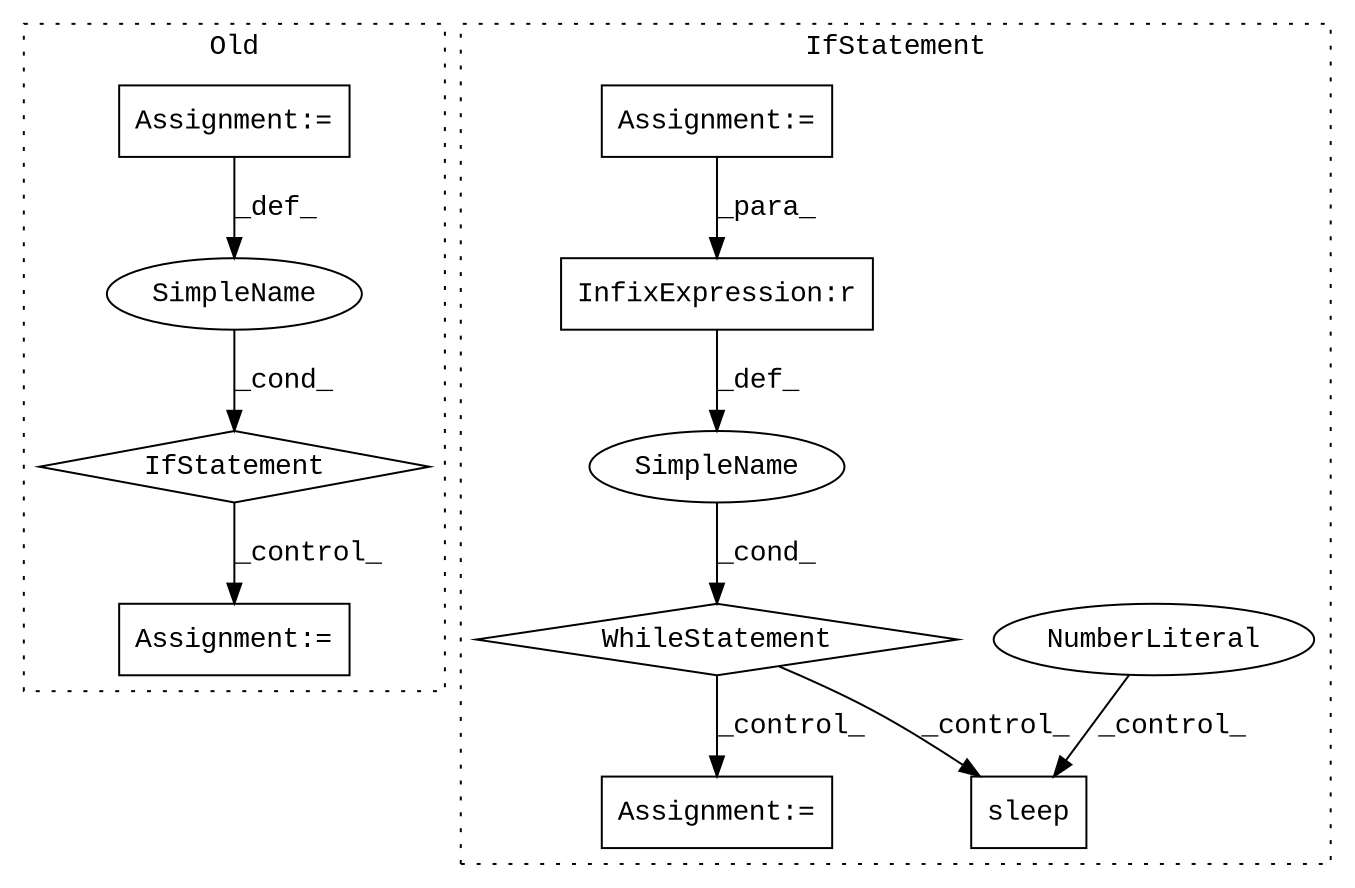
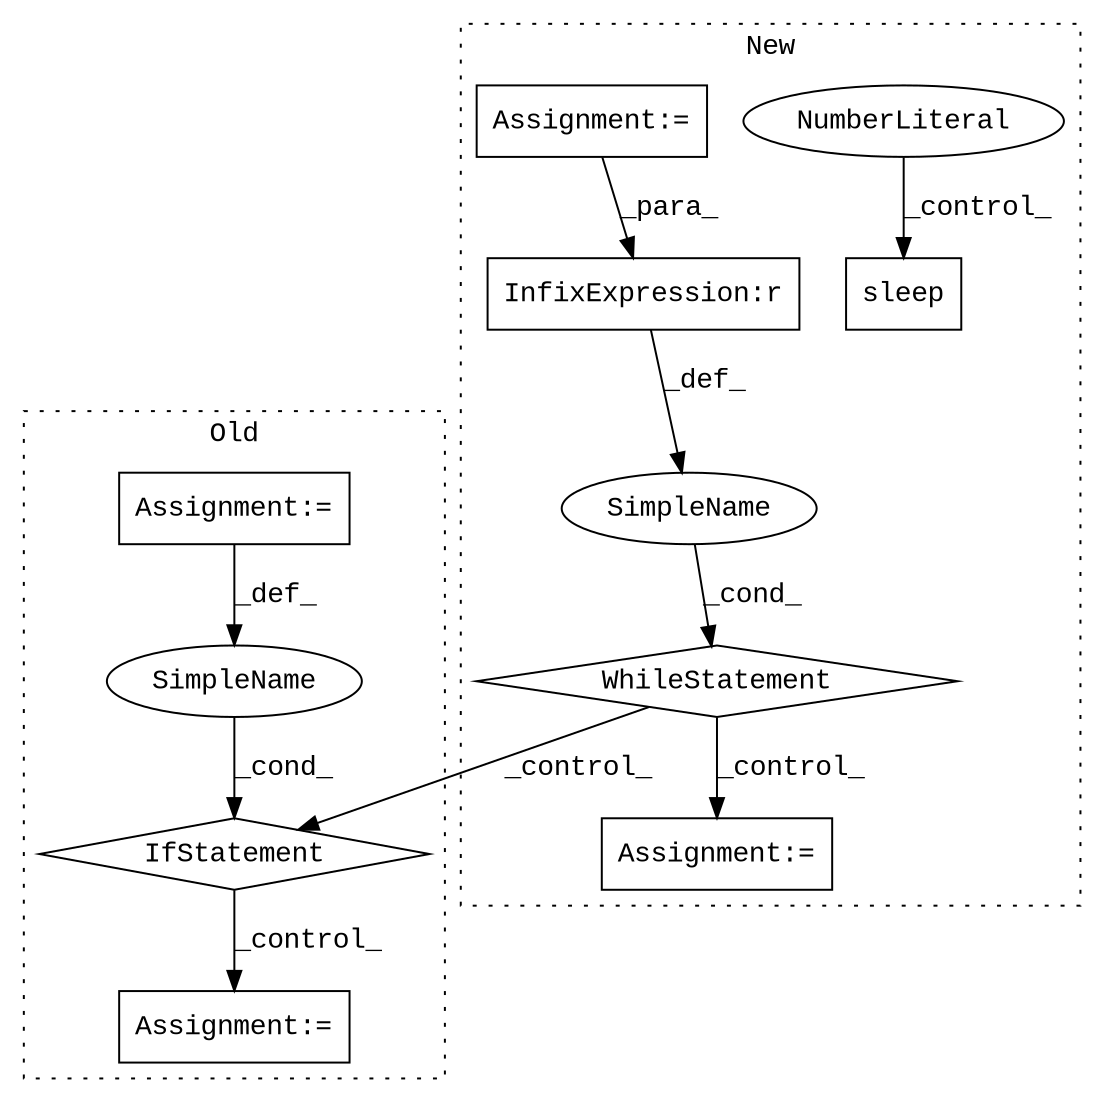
(896, 47) -> (771, 47)
(874, 711) -> (483, 765)
